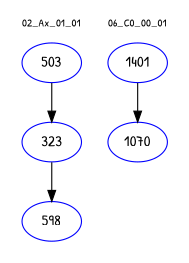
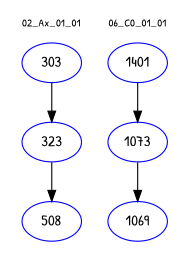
(138, 24) -> (138, 24)
(52, 63) -> (52, 63)
(138, 142) -> (138, 142)
(52, 221) -> (52, 221)
none -> (138, 221)
